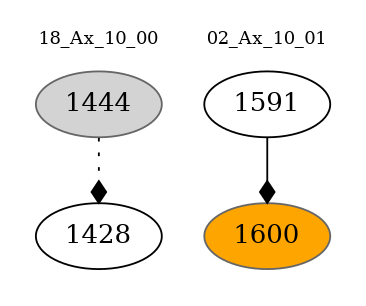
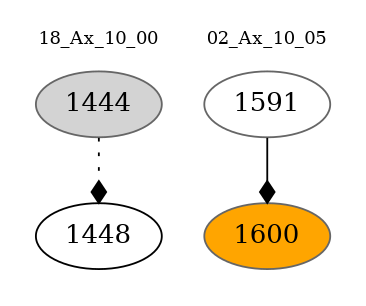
(267, 39) -> (267, 39)
(267, 104) -> (267, 104)
(99, 236) -> (99, 236)
